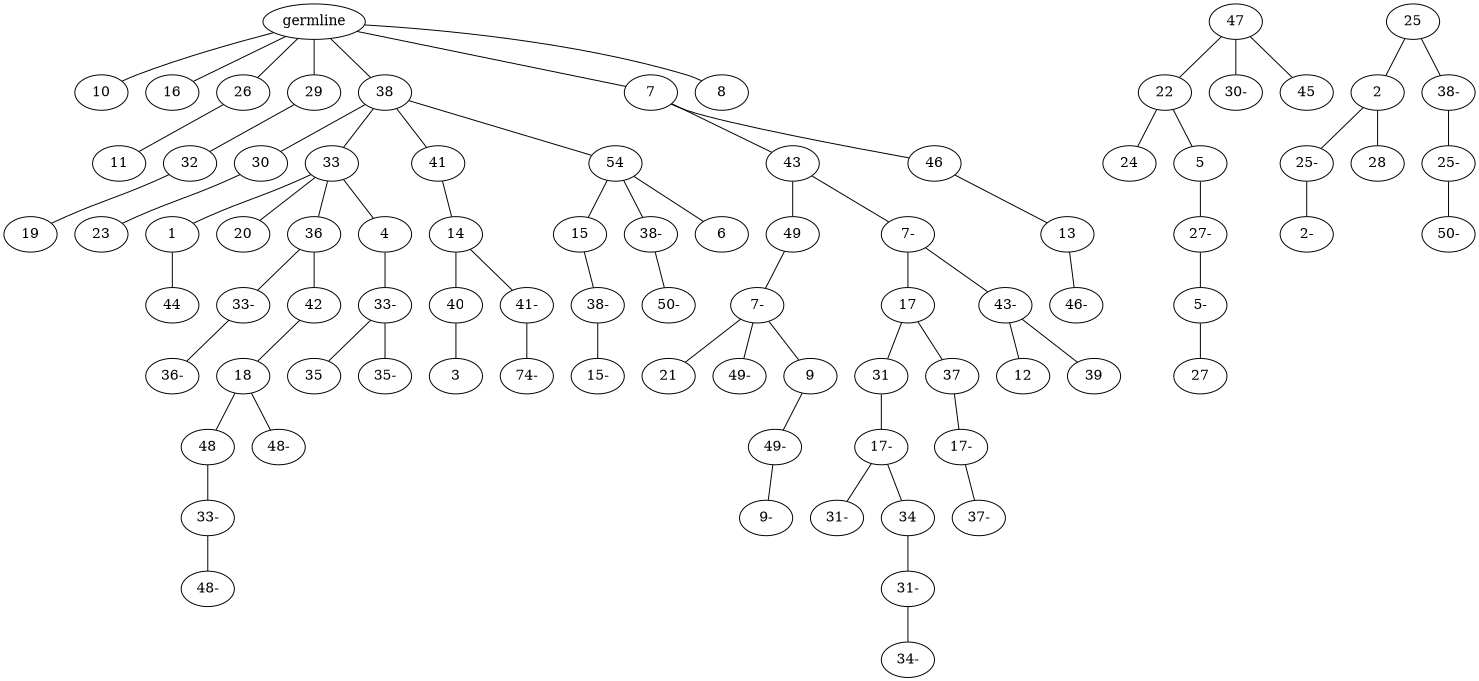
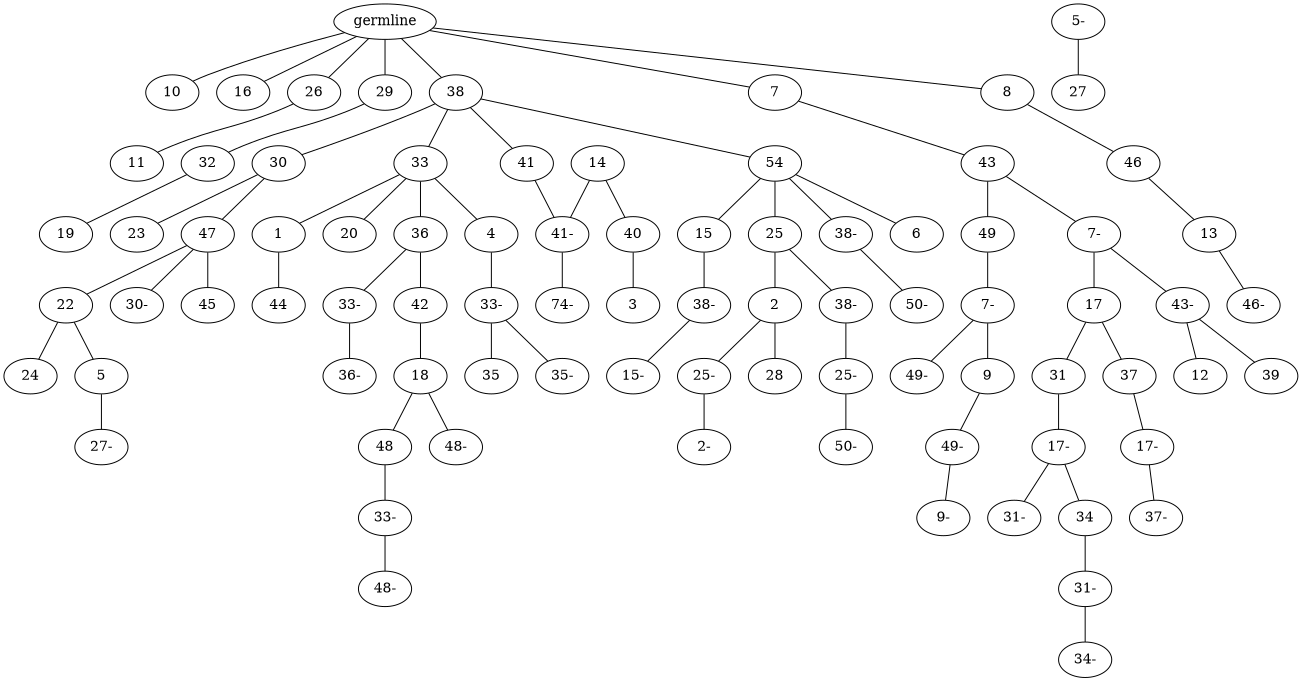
(789, 135) -> (1070, 128)
none -> (243, 199)
(447, 199) -> (545, 199)
none -> (775, 199)
(1200, 270) -> none
(669, 376) -> none
